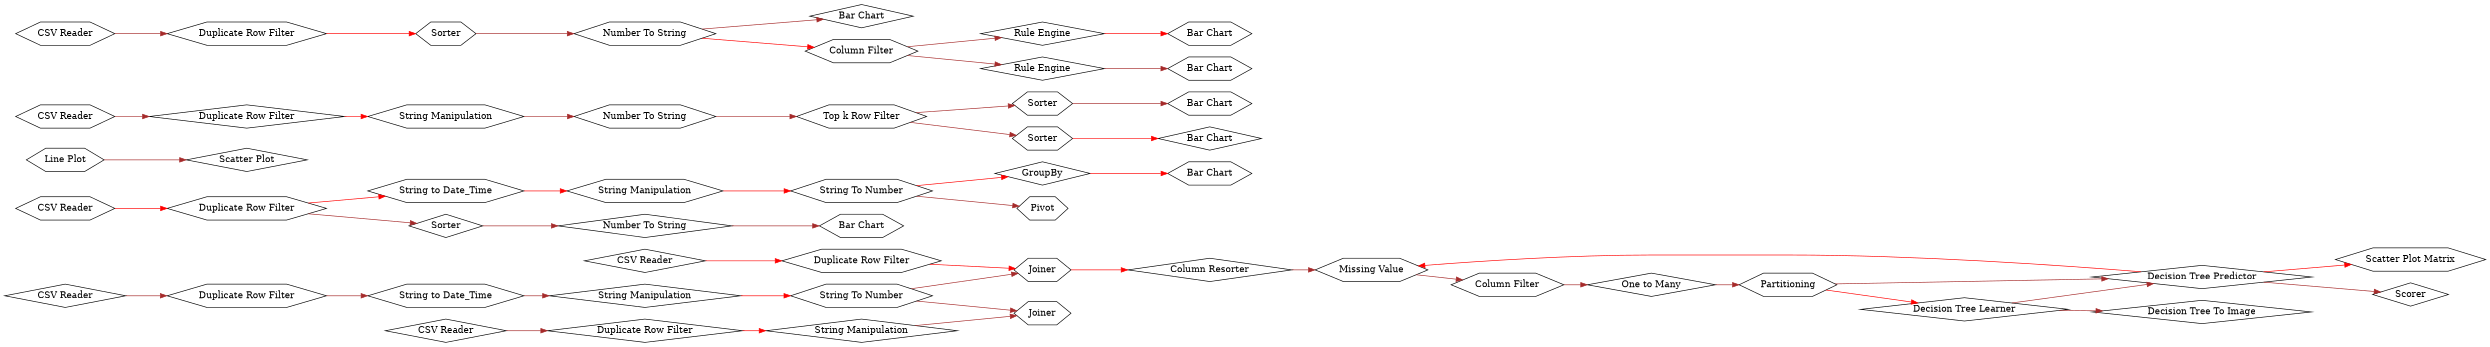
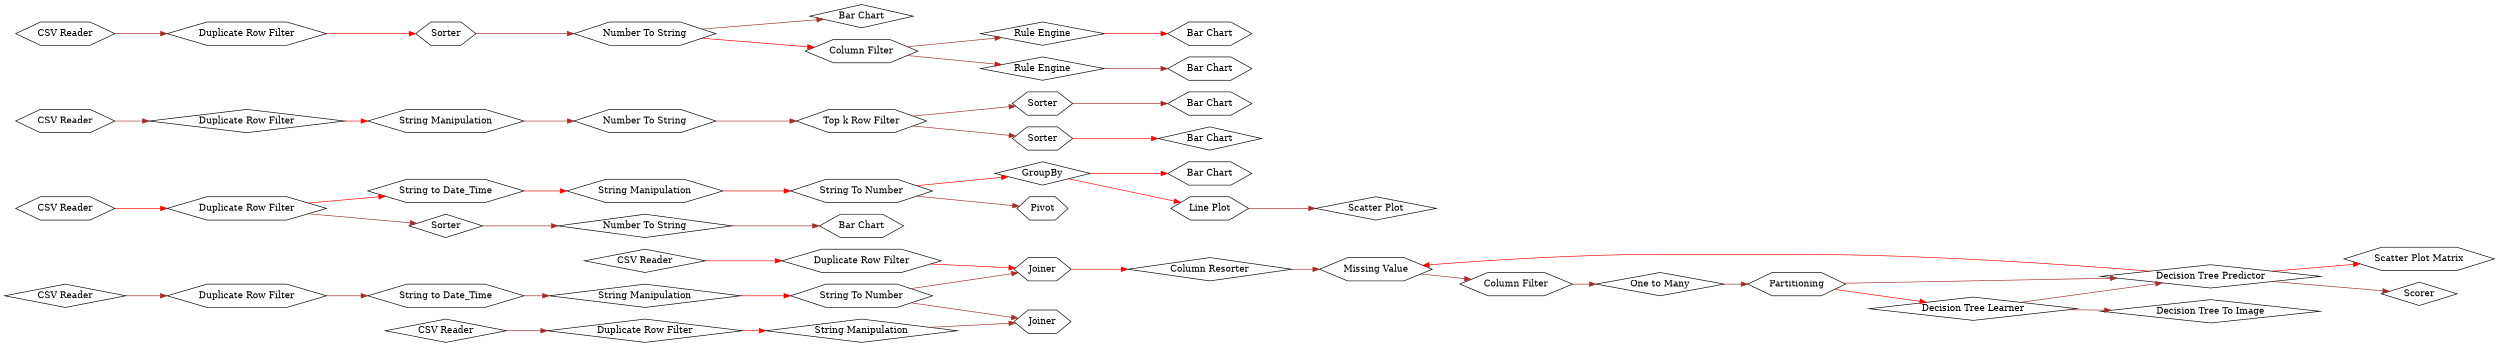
none -> (1121, 190)
